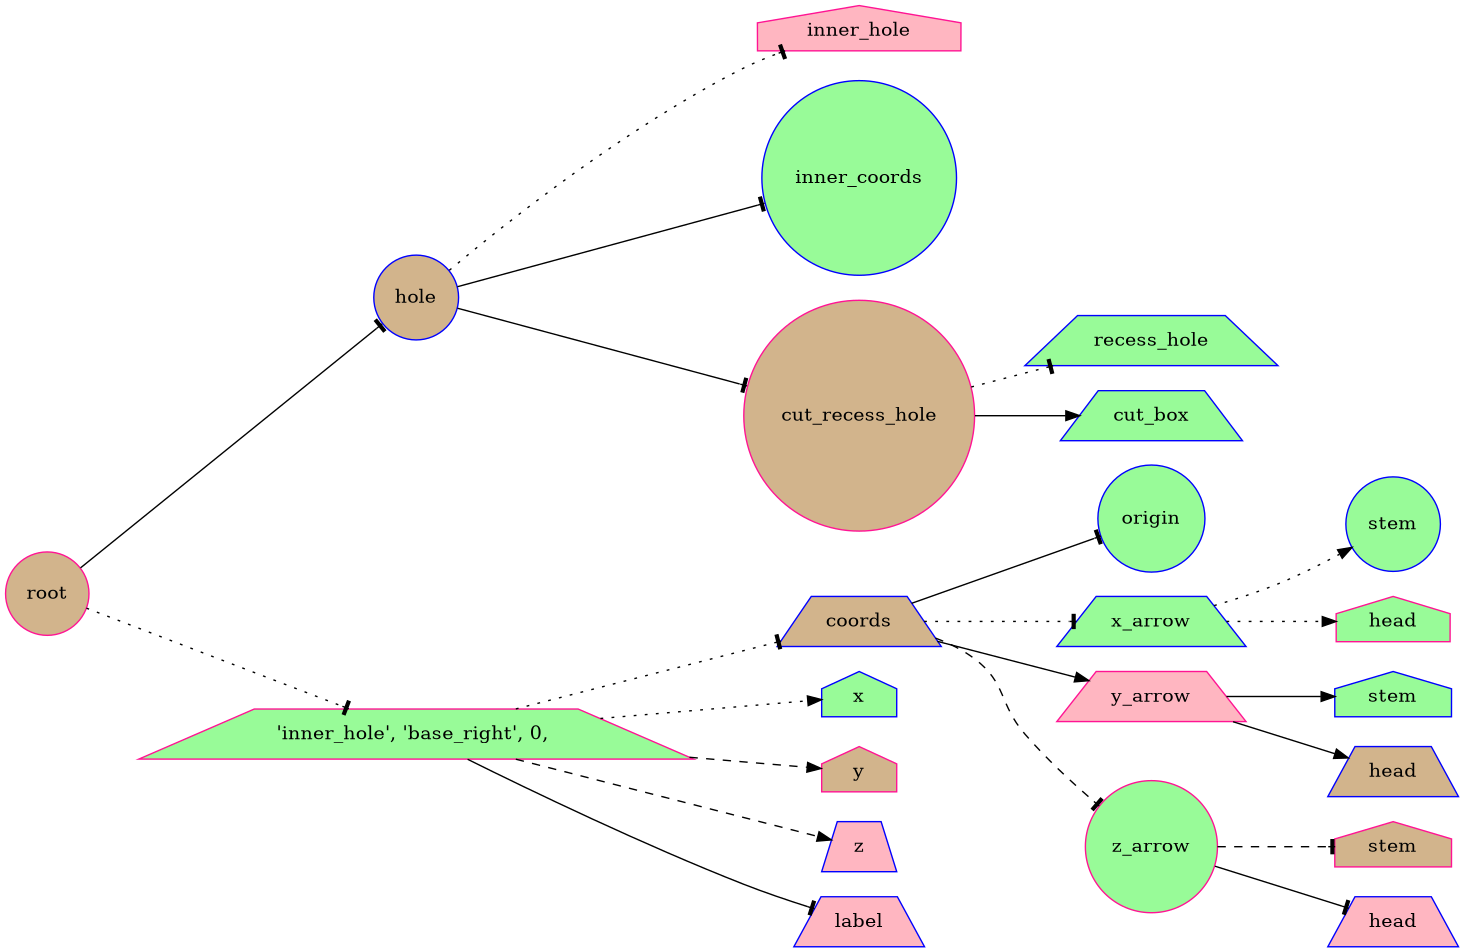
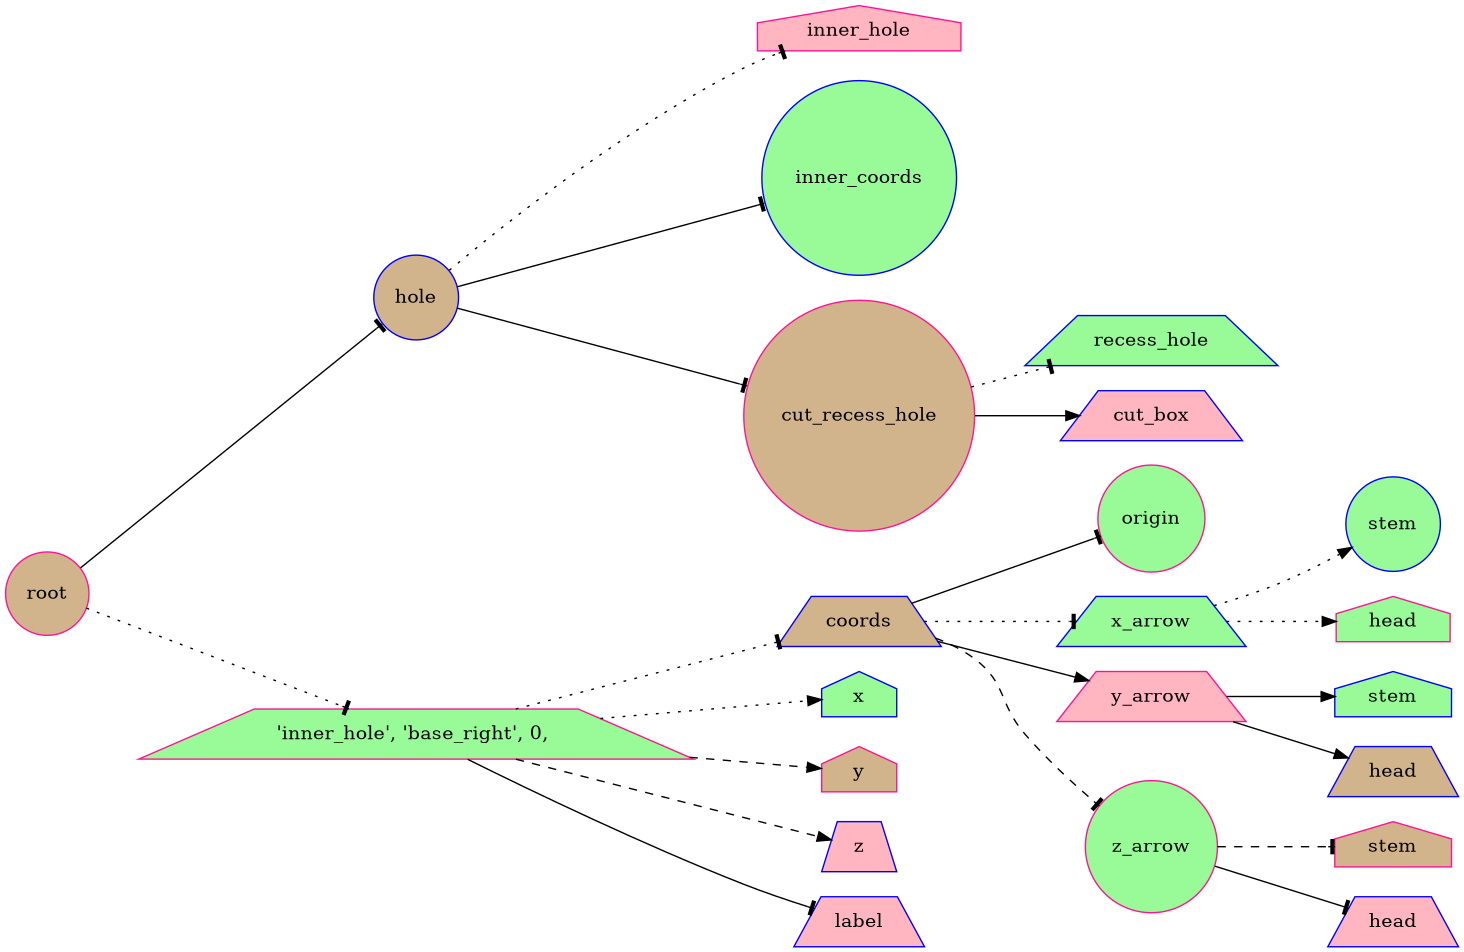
(1151, 416) -> (1151, 416)
(1151, 519) -> (1151, 519)
